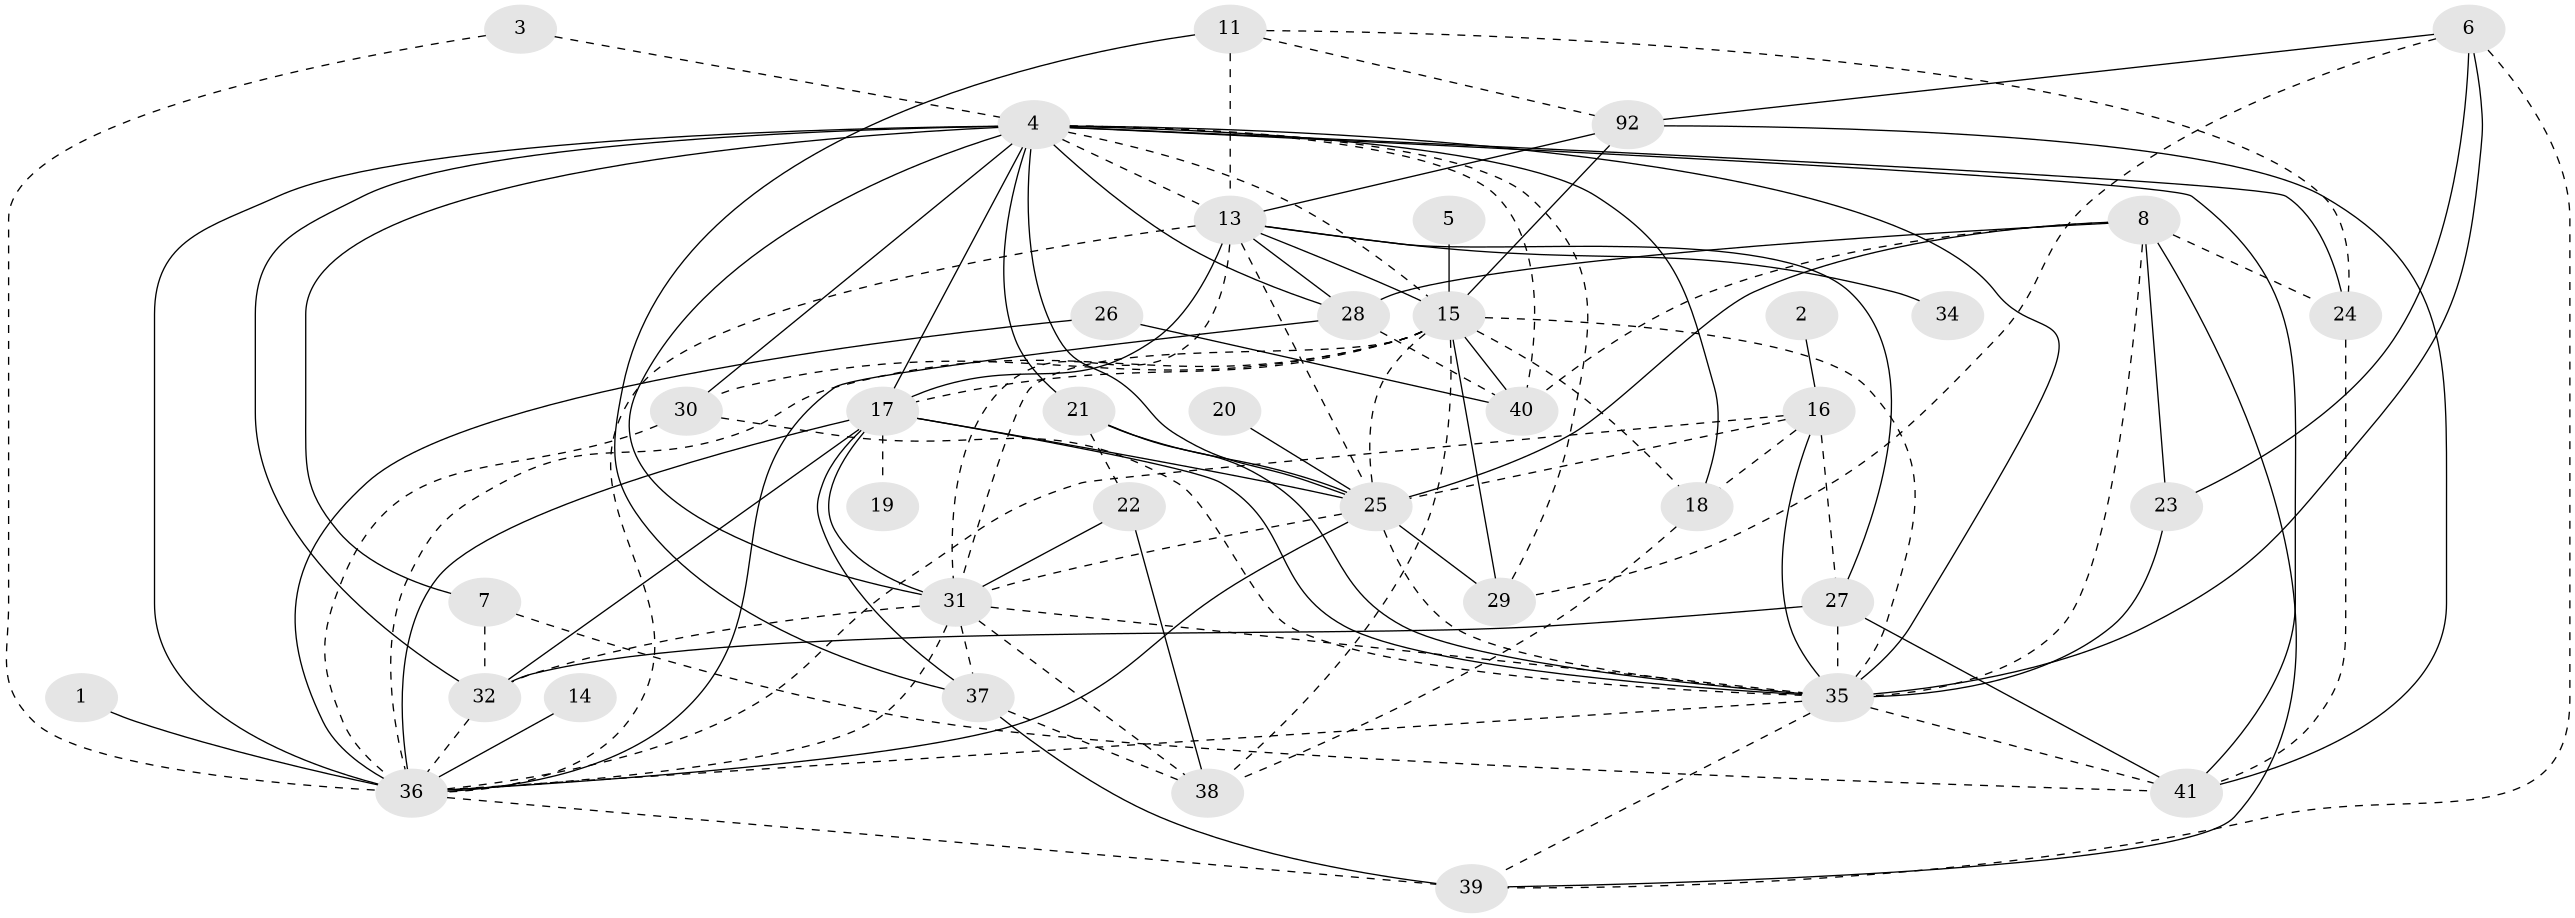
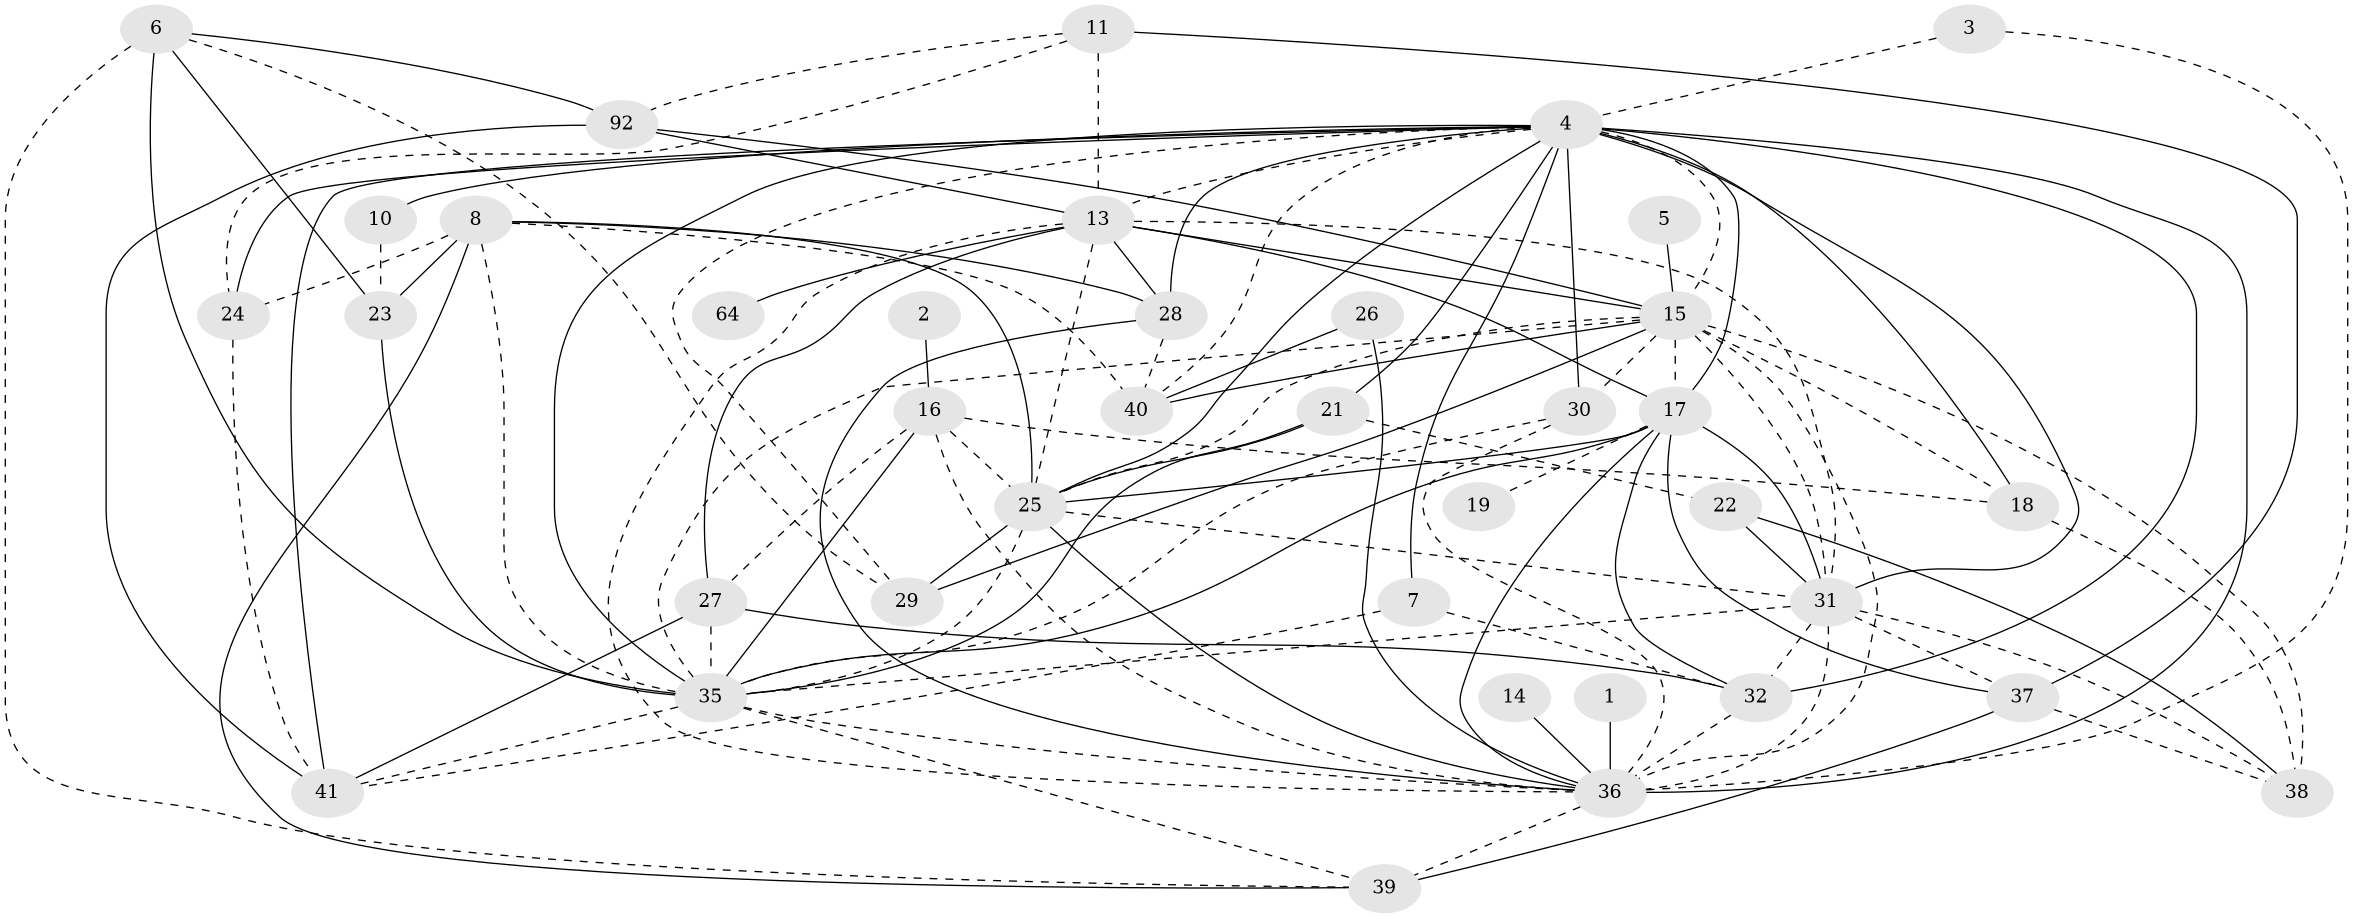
none -> (381, 220)
(1948, 316) -> (728, 316)
(1225, 411) -> none
